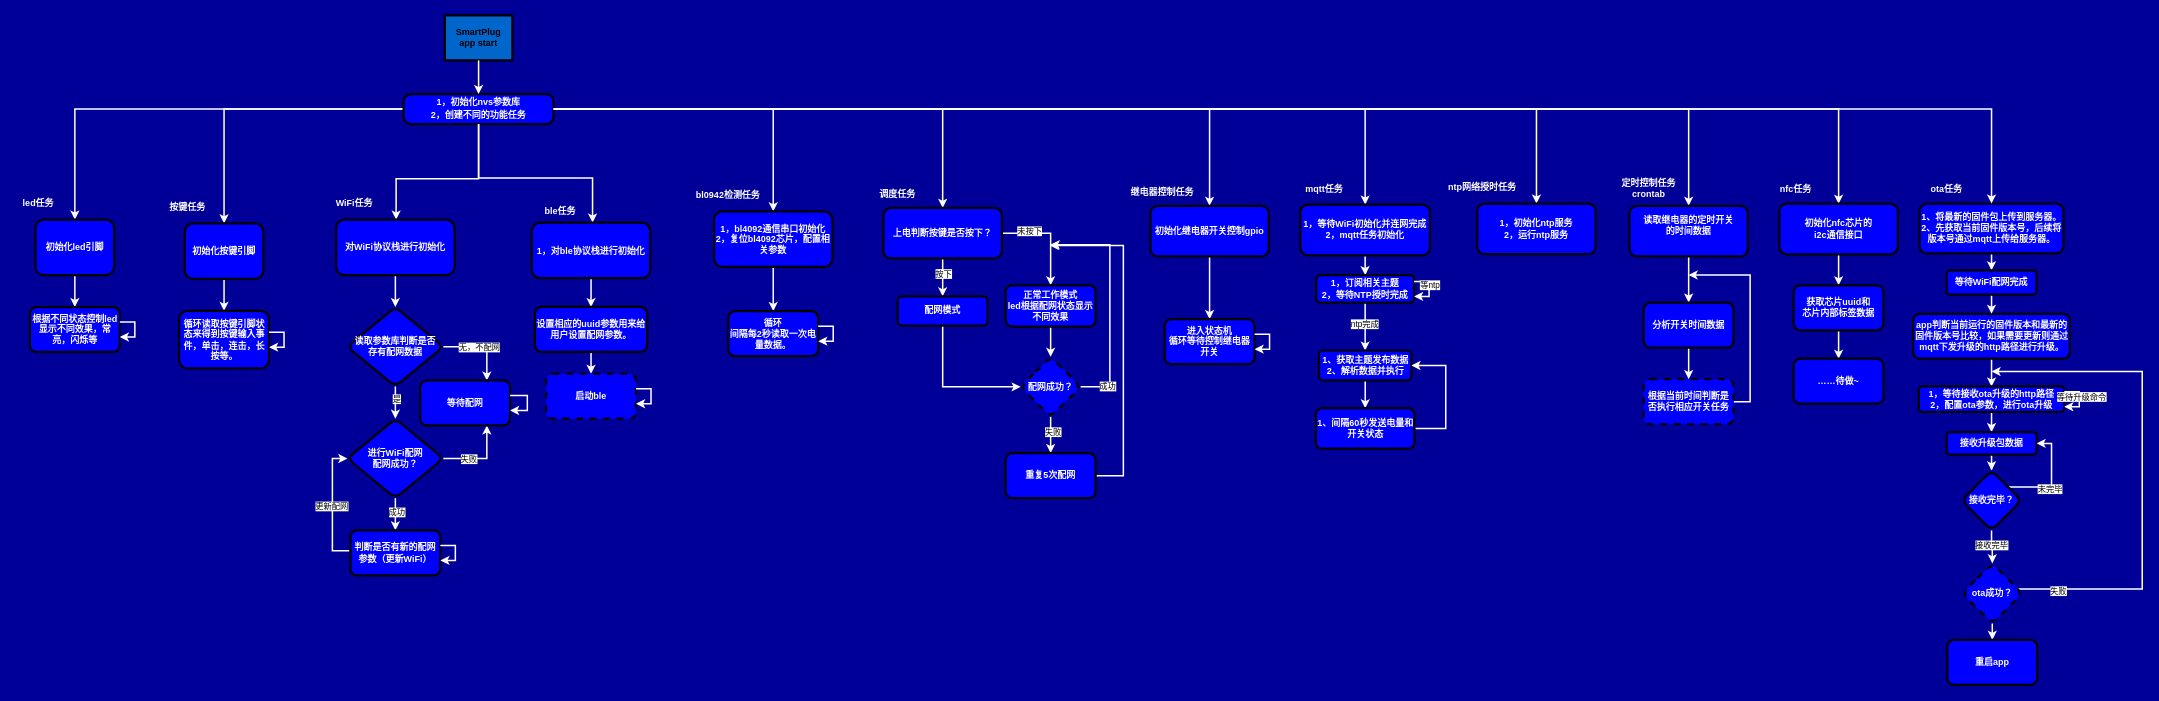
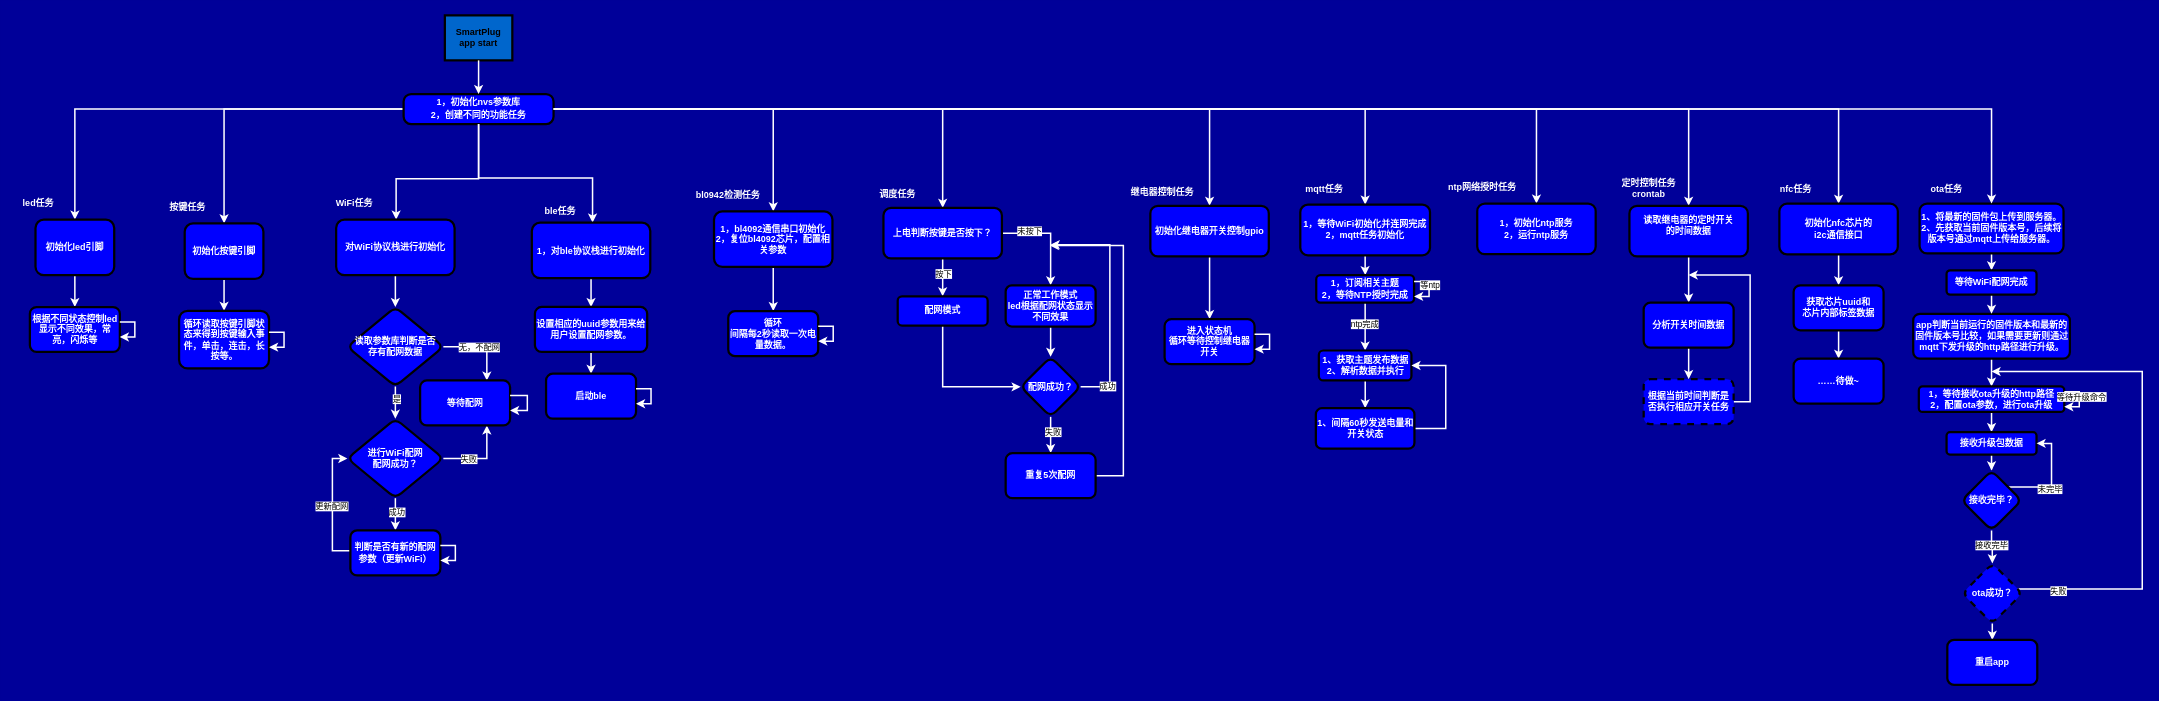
(1050, 387) -> (1050, 387)
(591, 396) -> (591, 396)
